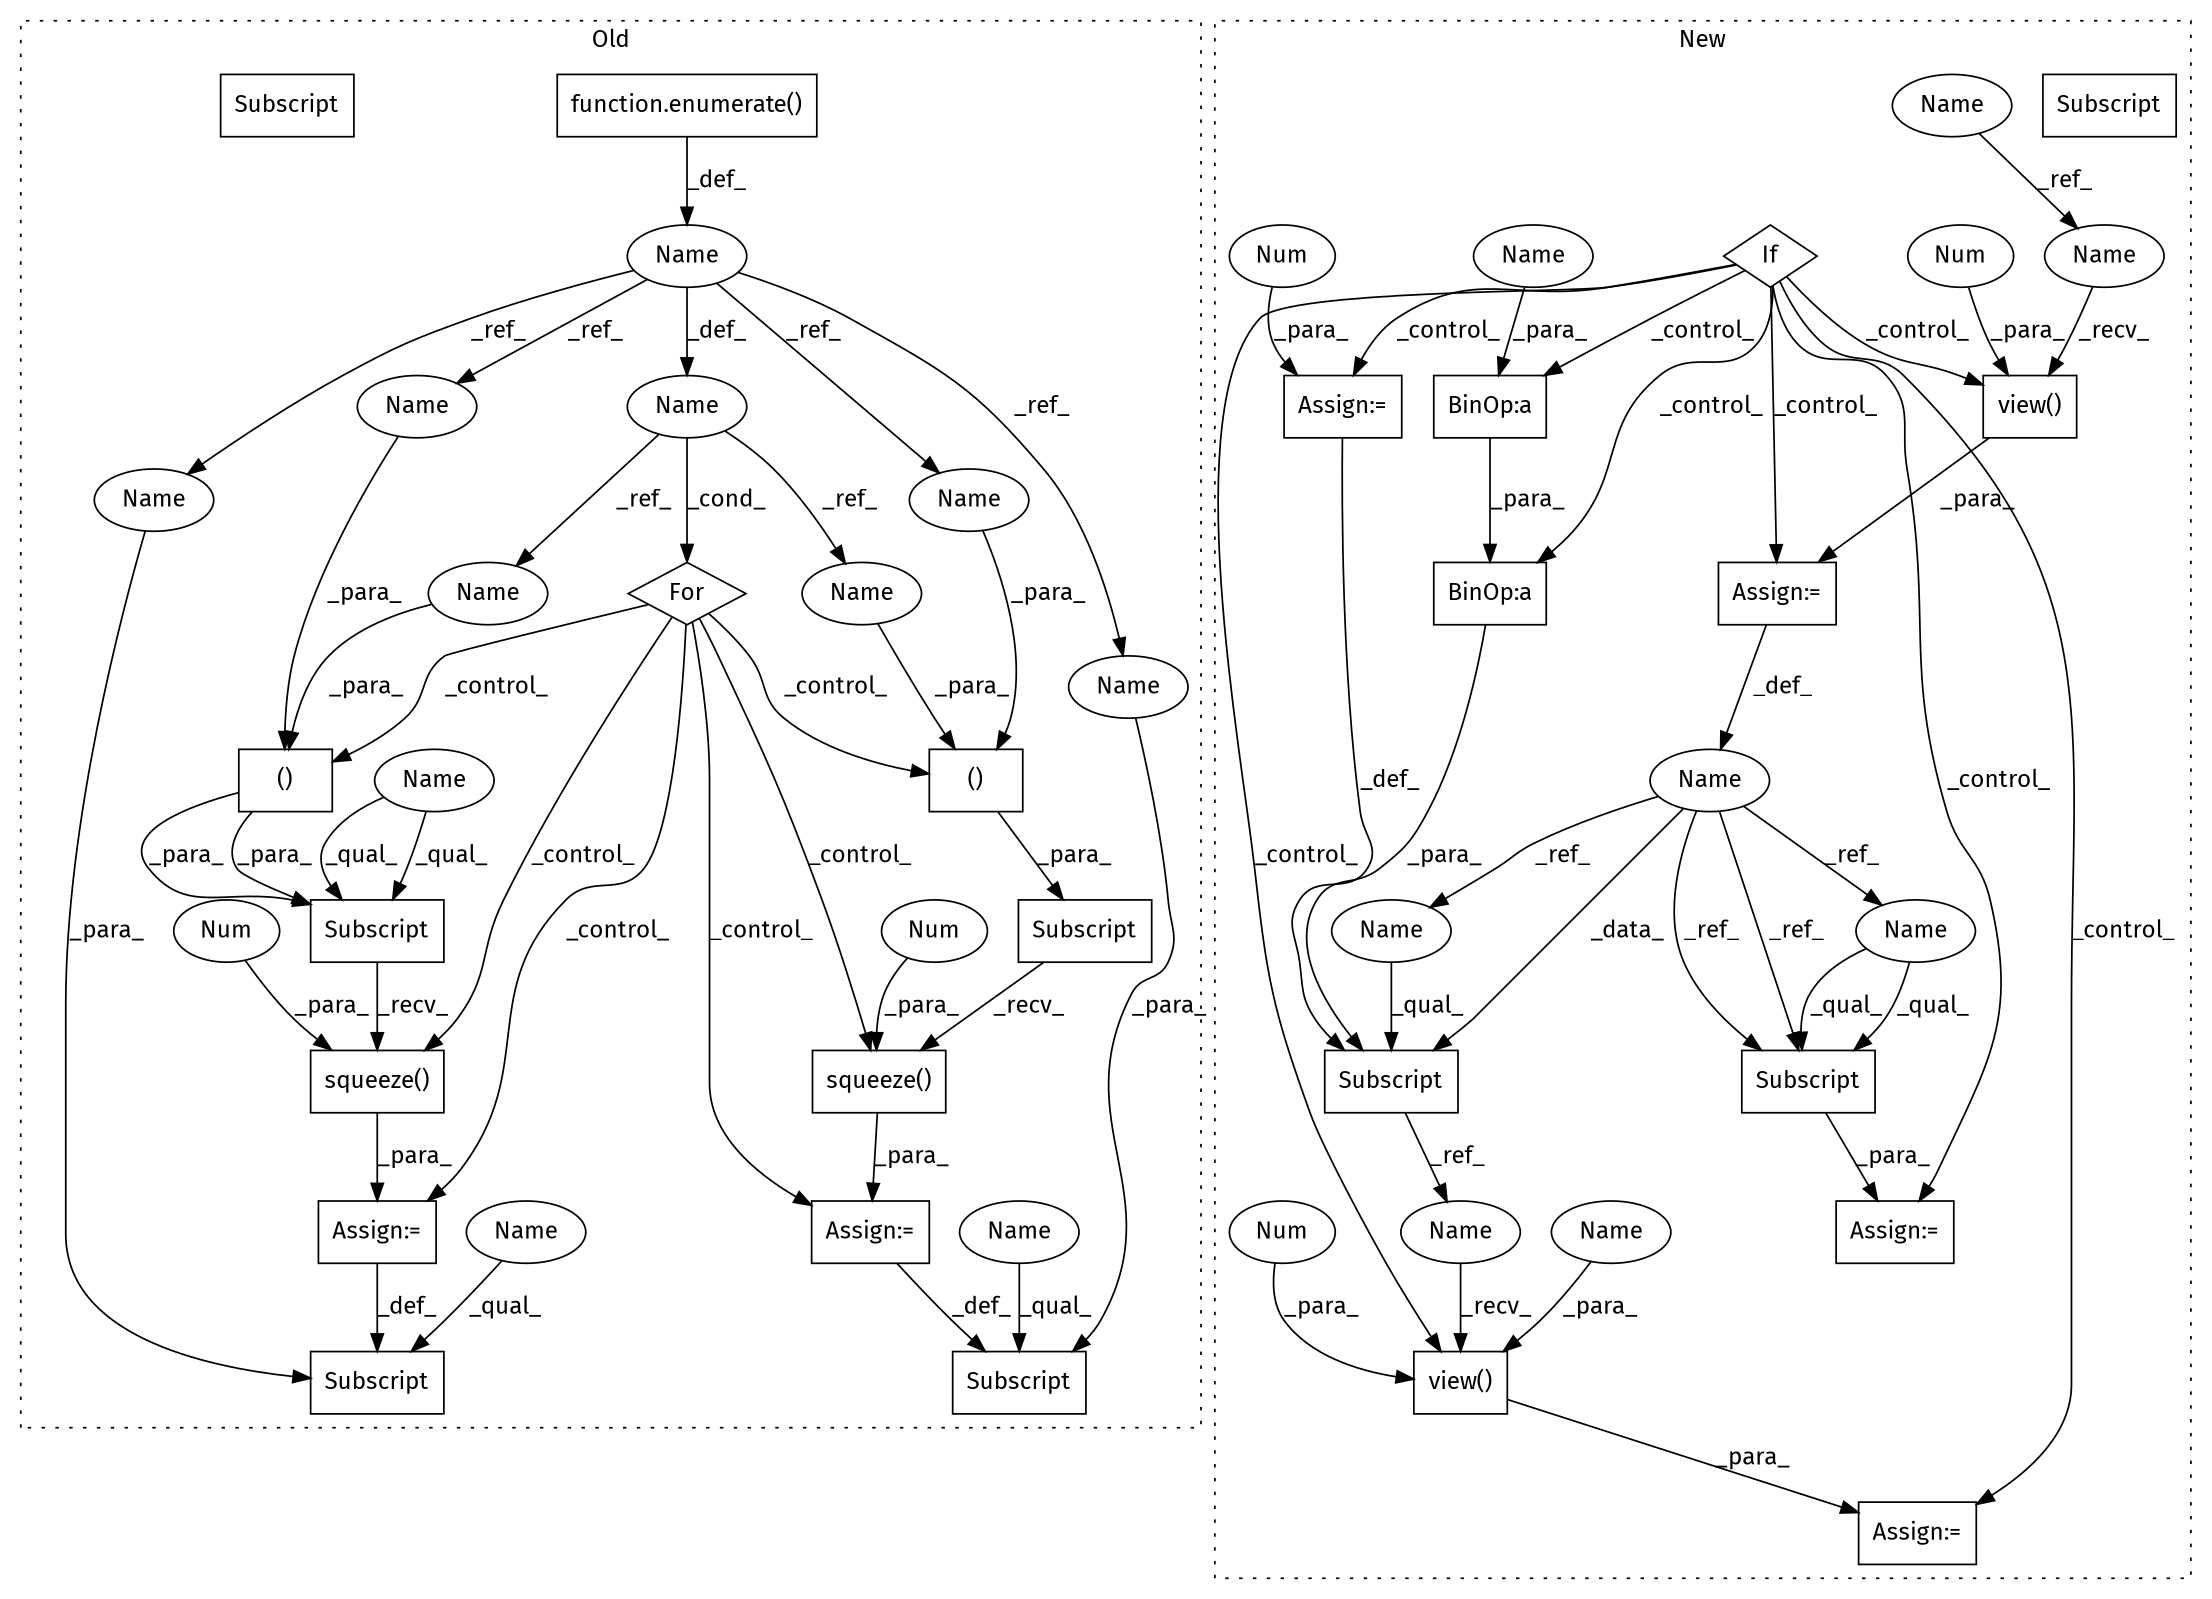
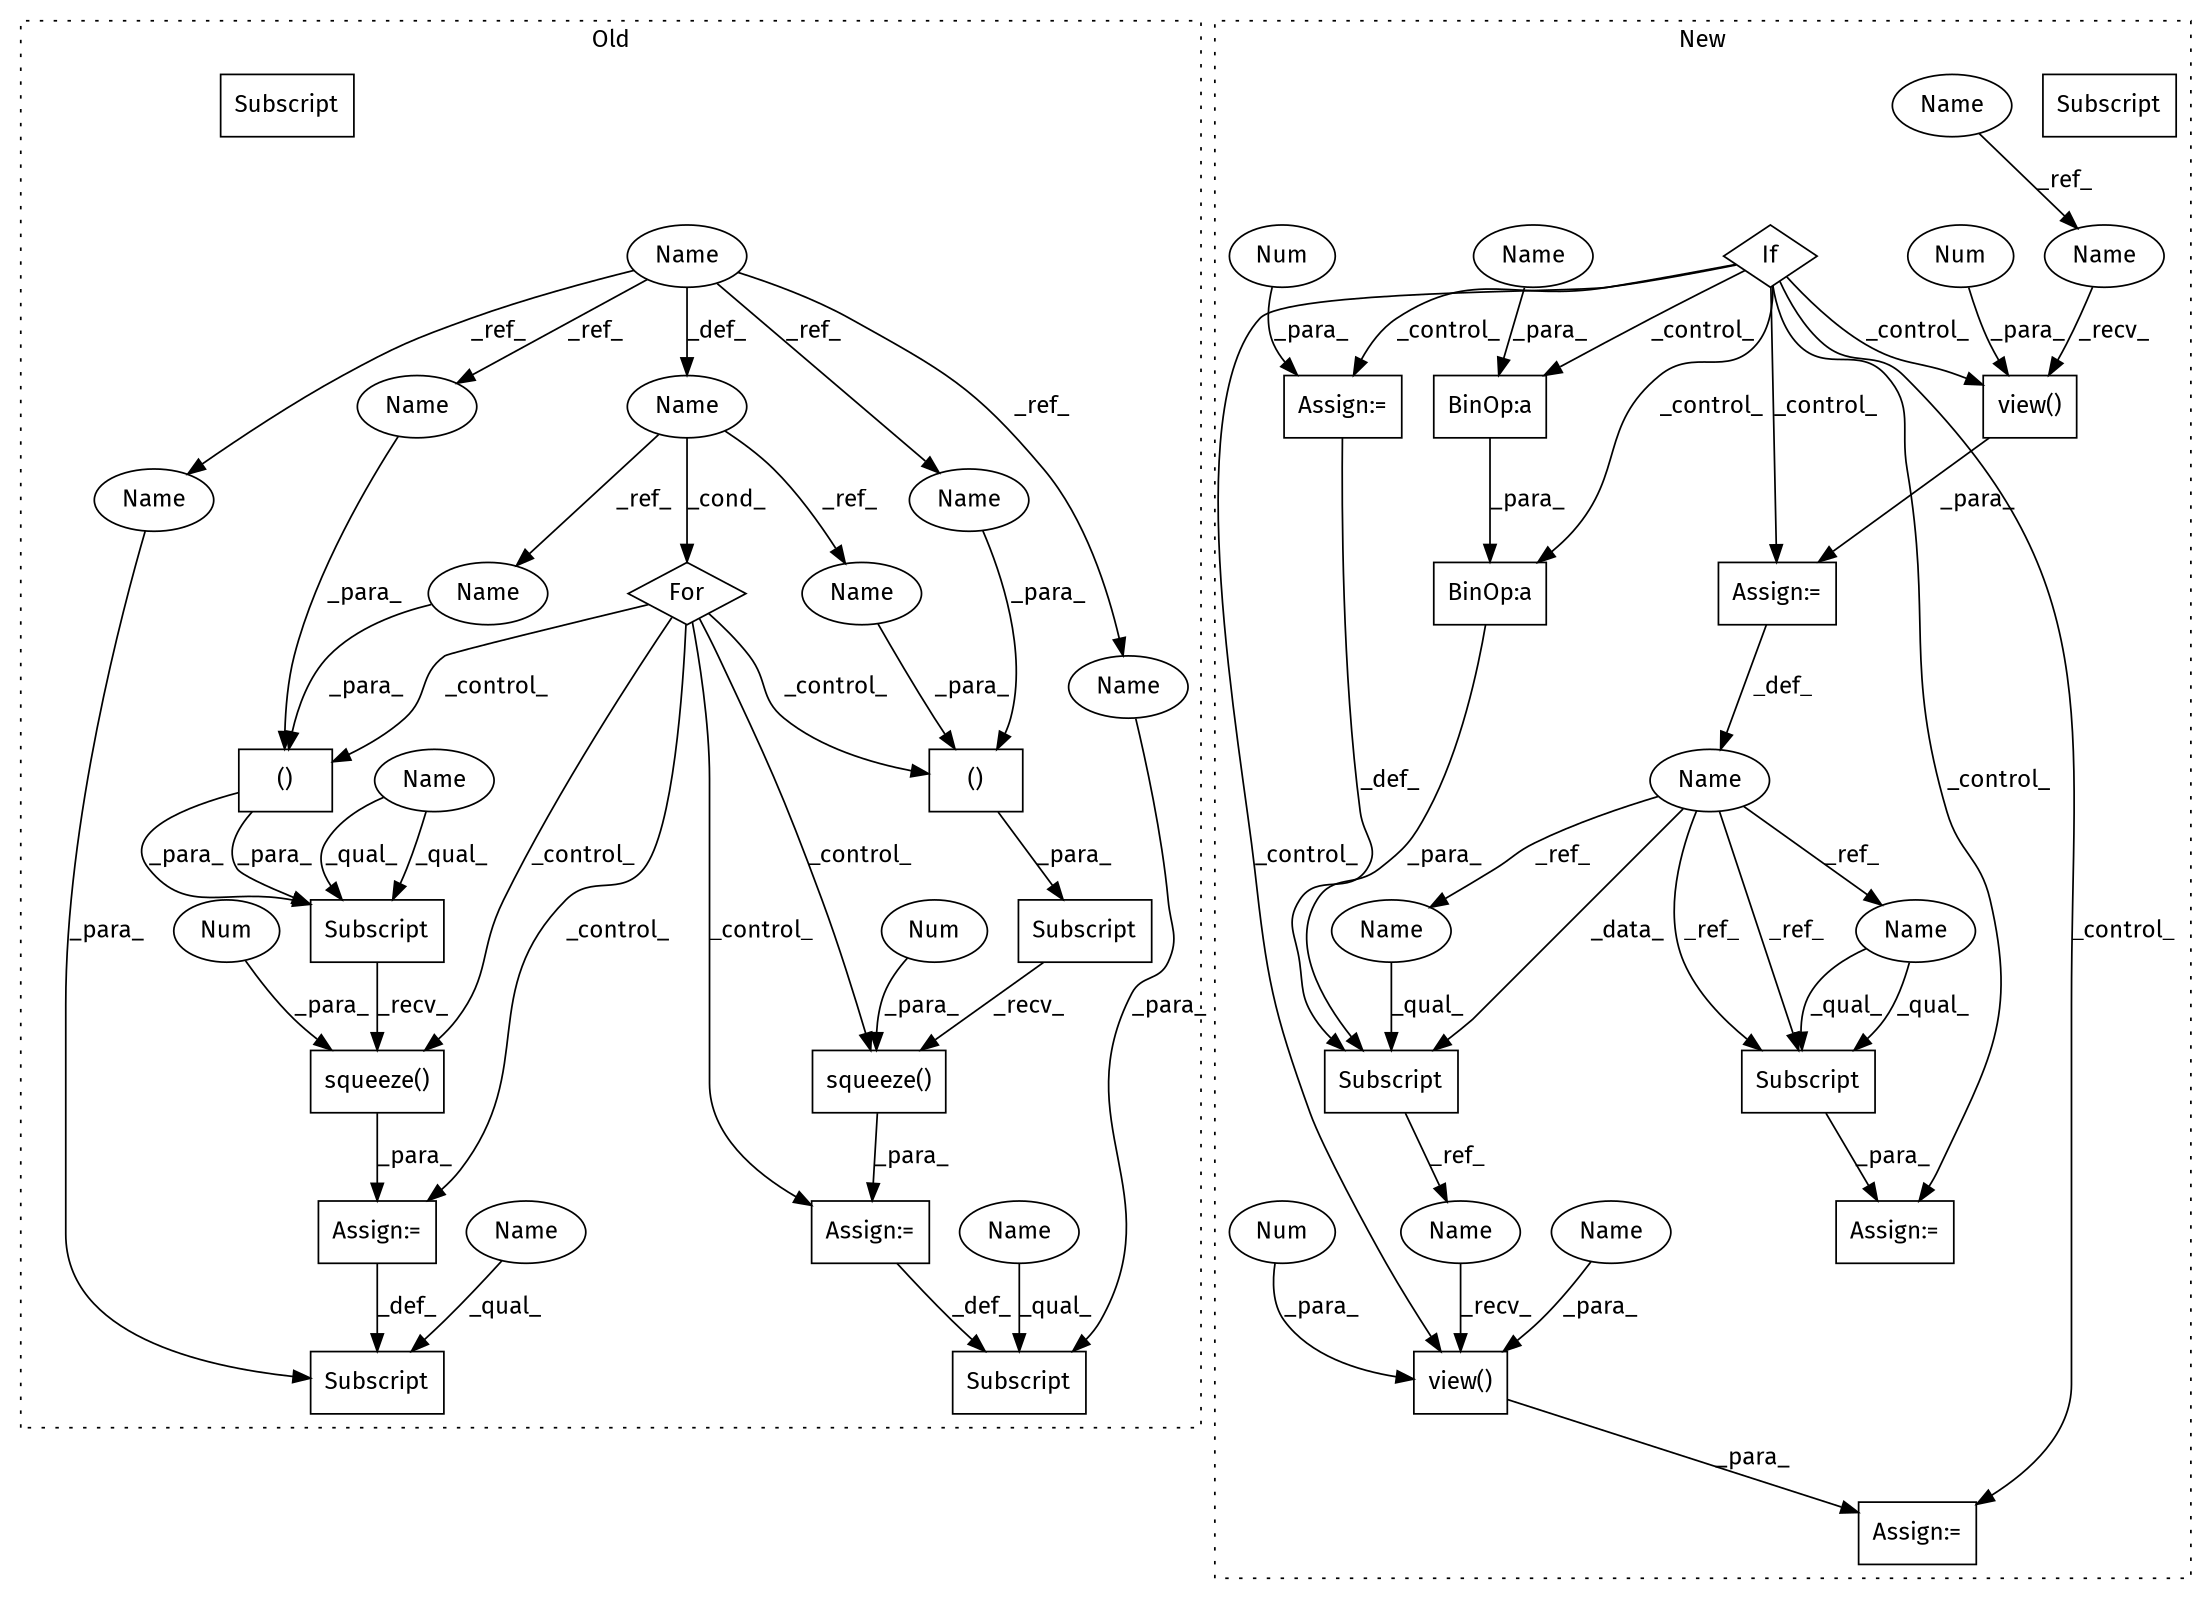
(687, 106) -> none
